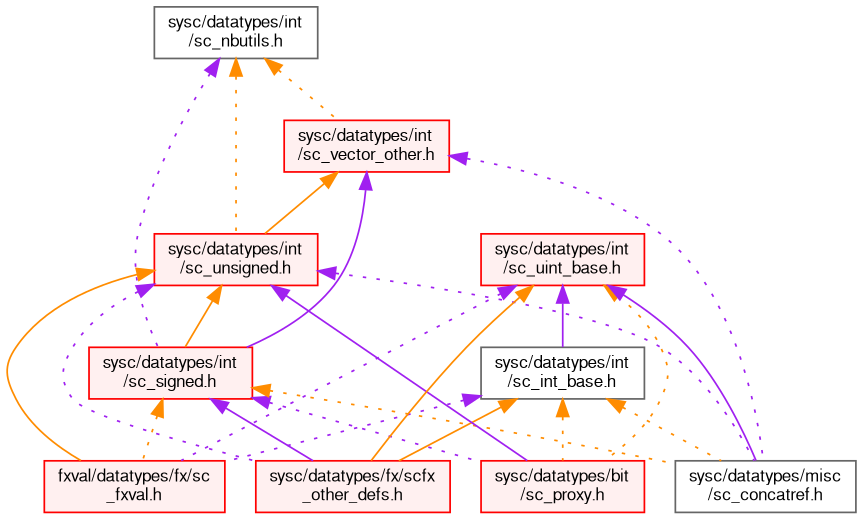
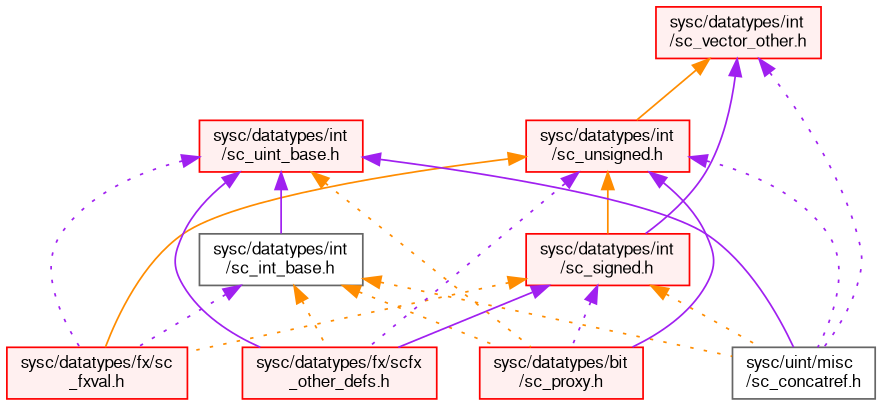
(236, 33) -> none
(441, 375) -> (178, 276)
(450, 434) -> (310, 315)
(135, 487) -> (97, 373)
(766, 487) -> (804, 373)
